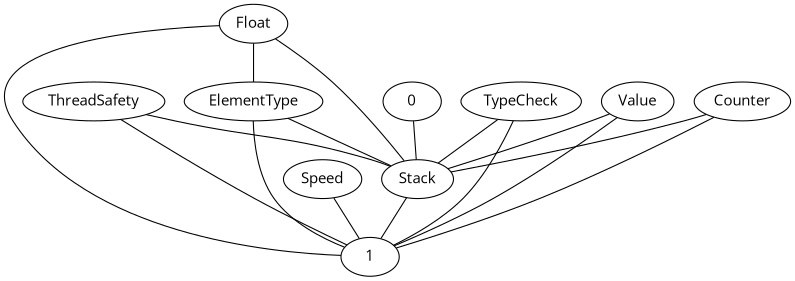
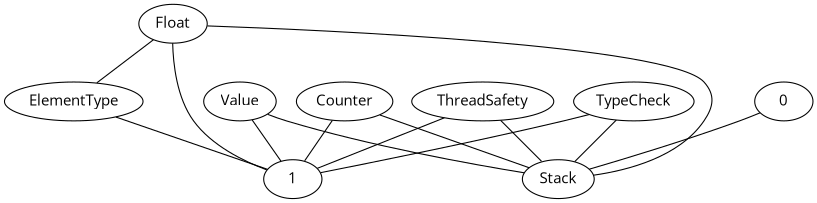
(339, 142) -> none
(323, 179) -> none
(394, 218) -> none
